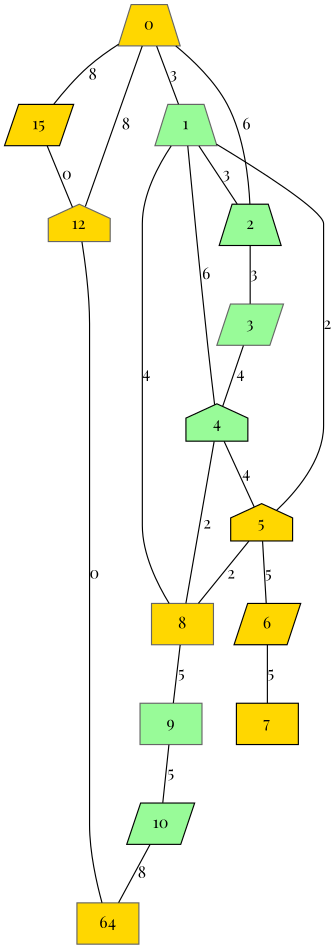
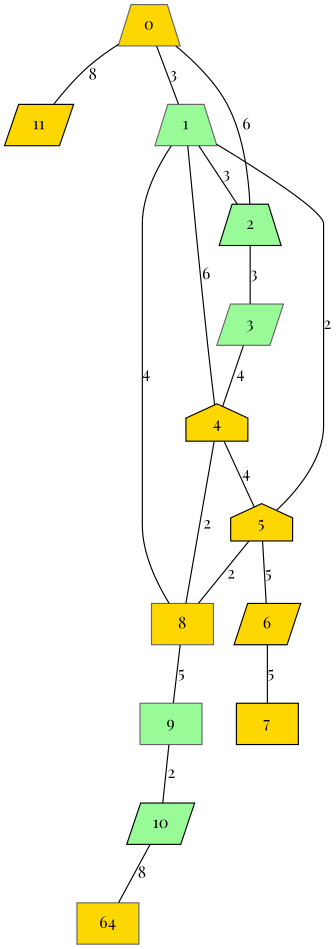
(39, 125) -> (39, 125)
(79, 225) -> none
(217, 424) -> (217, 424)
(172, 774) -> (172, 774)
